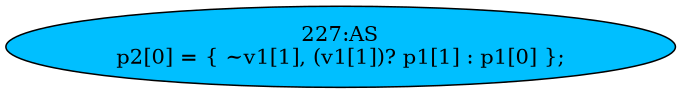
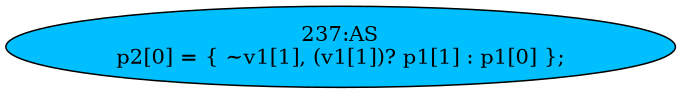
(341, 47) -> (341, 47)
